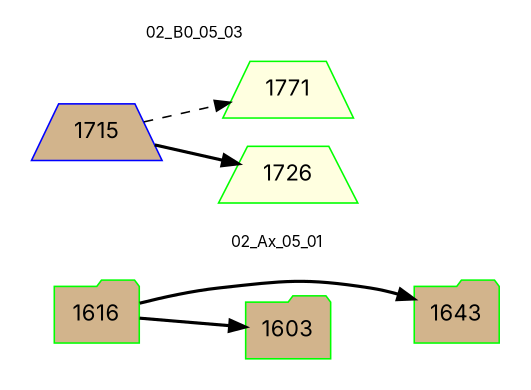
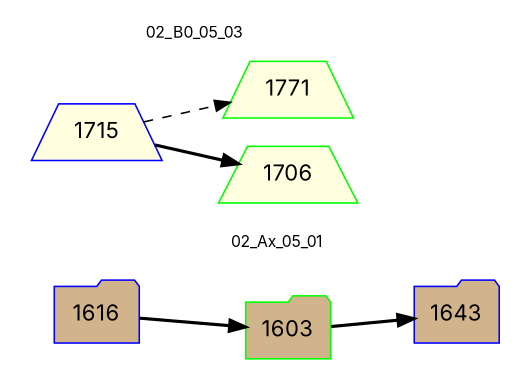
(97, 132) -> (97, 132)
(288, 175) -> (288, 175)
(269, 283) -> (364, 323)
(97, 315) -> (97, 315)
(457, 315) -> (457, 315)
